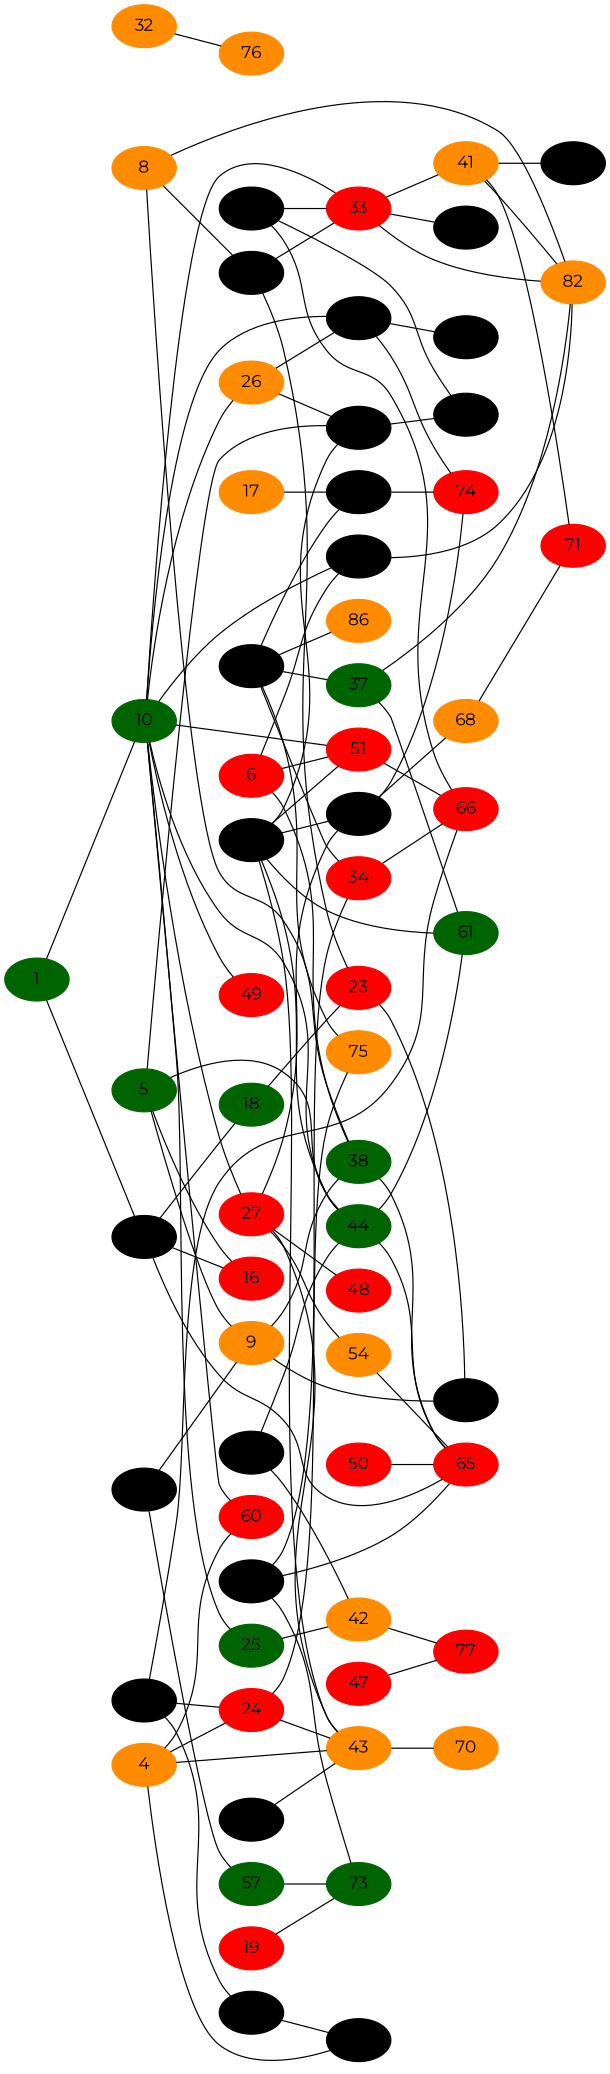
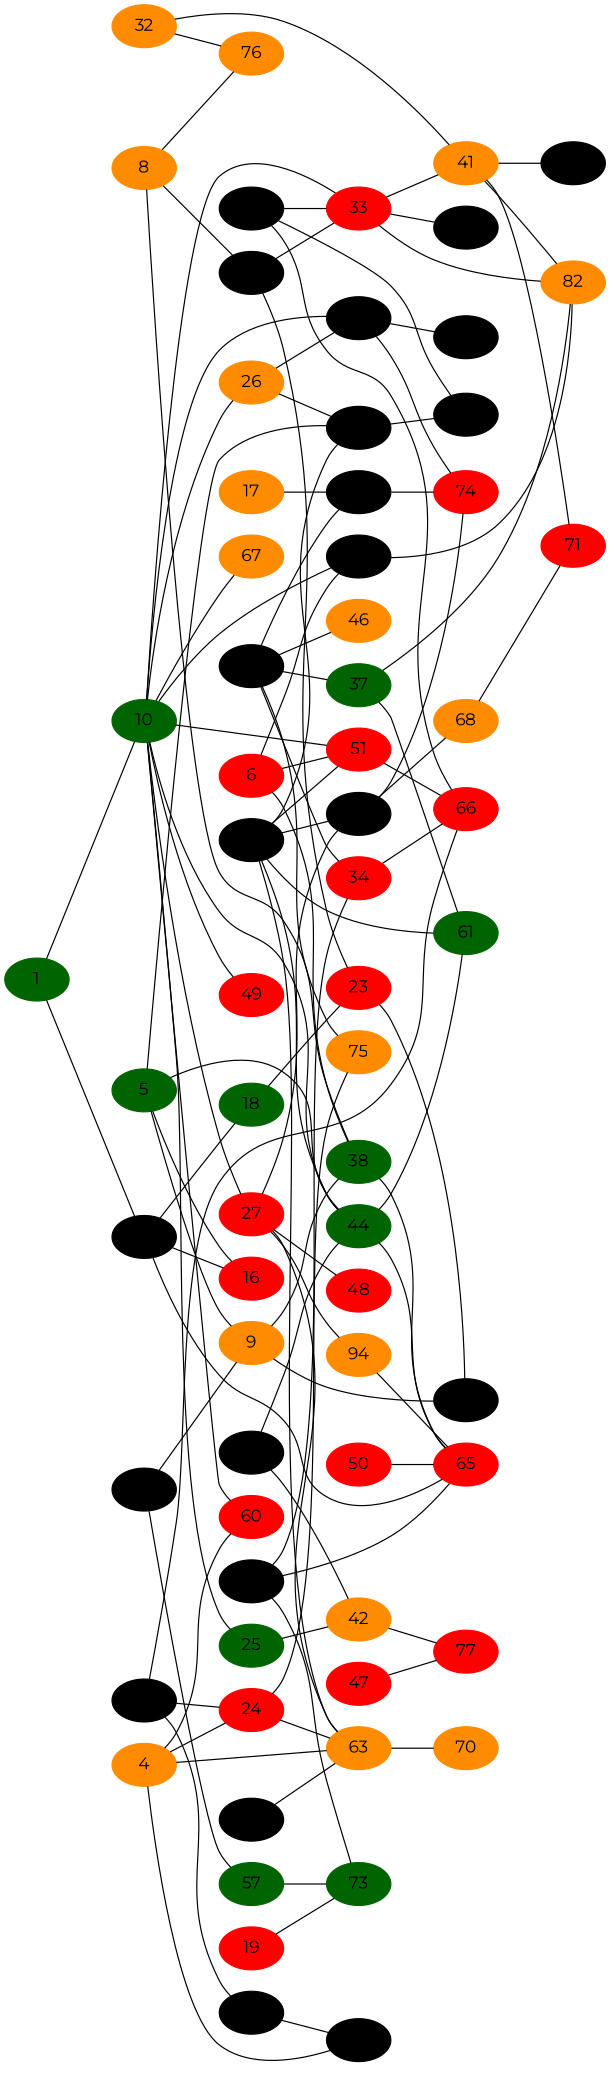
none -> (328, 42)
(407, 103) -> (198, 111)
none -> (251, 557)
(359, 621) -> (359, 621)
(359, 1355) -> (359, 1355)
(359, 1748) -> (359, 1748)
